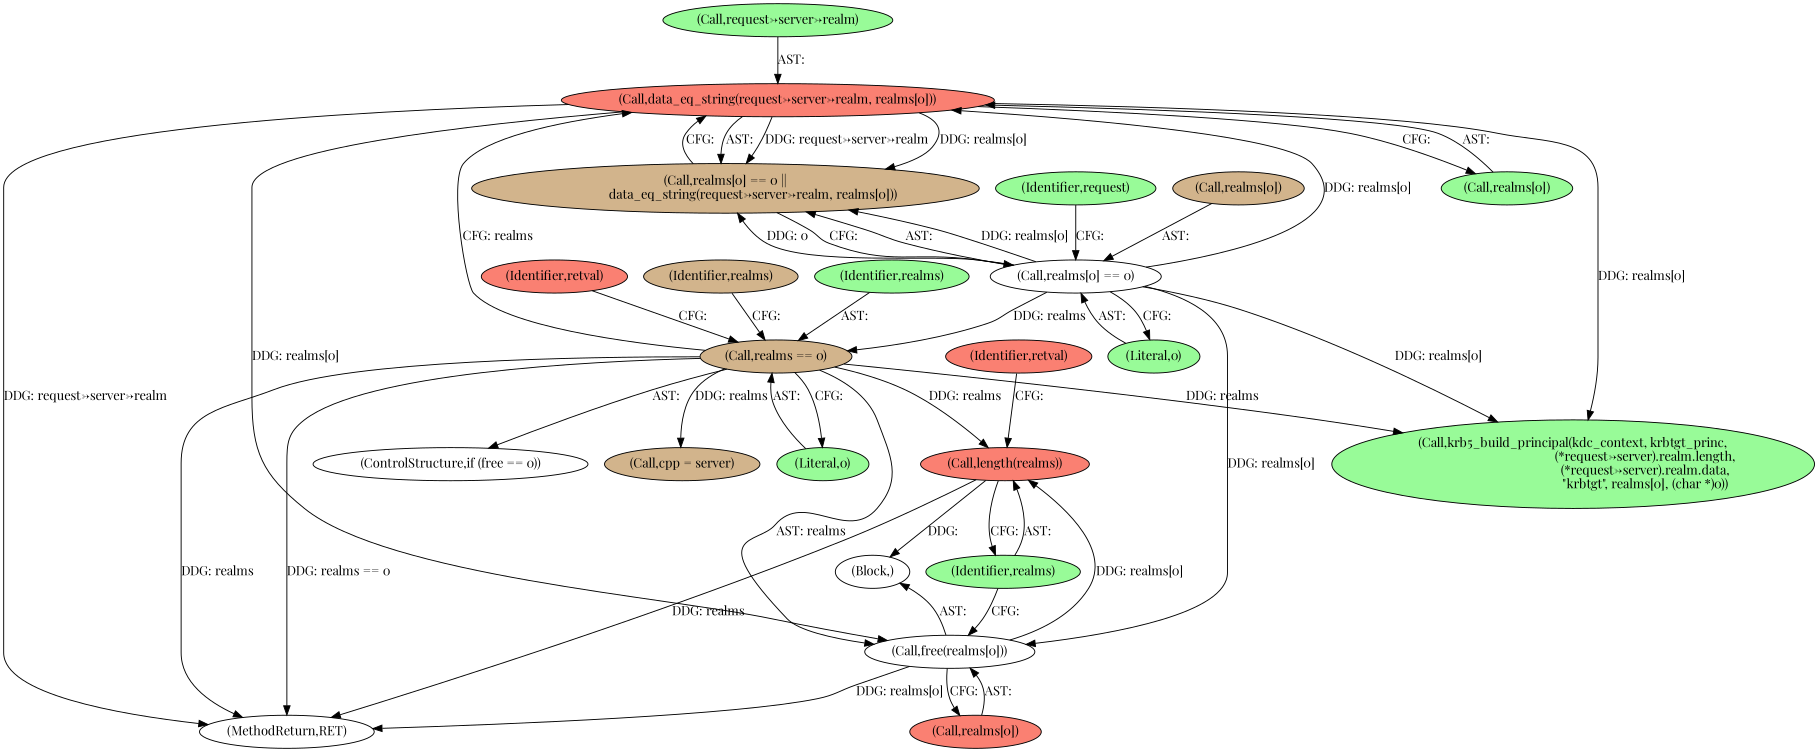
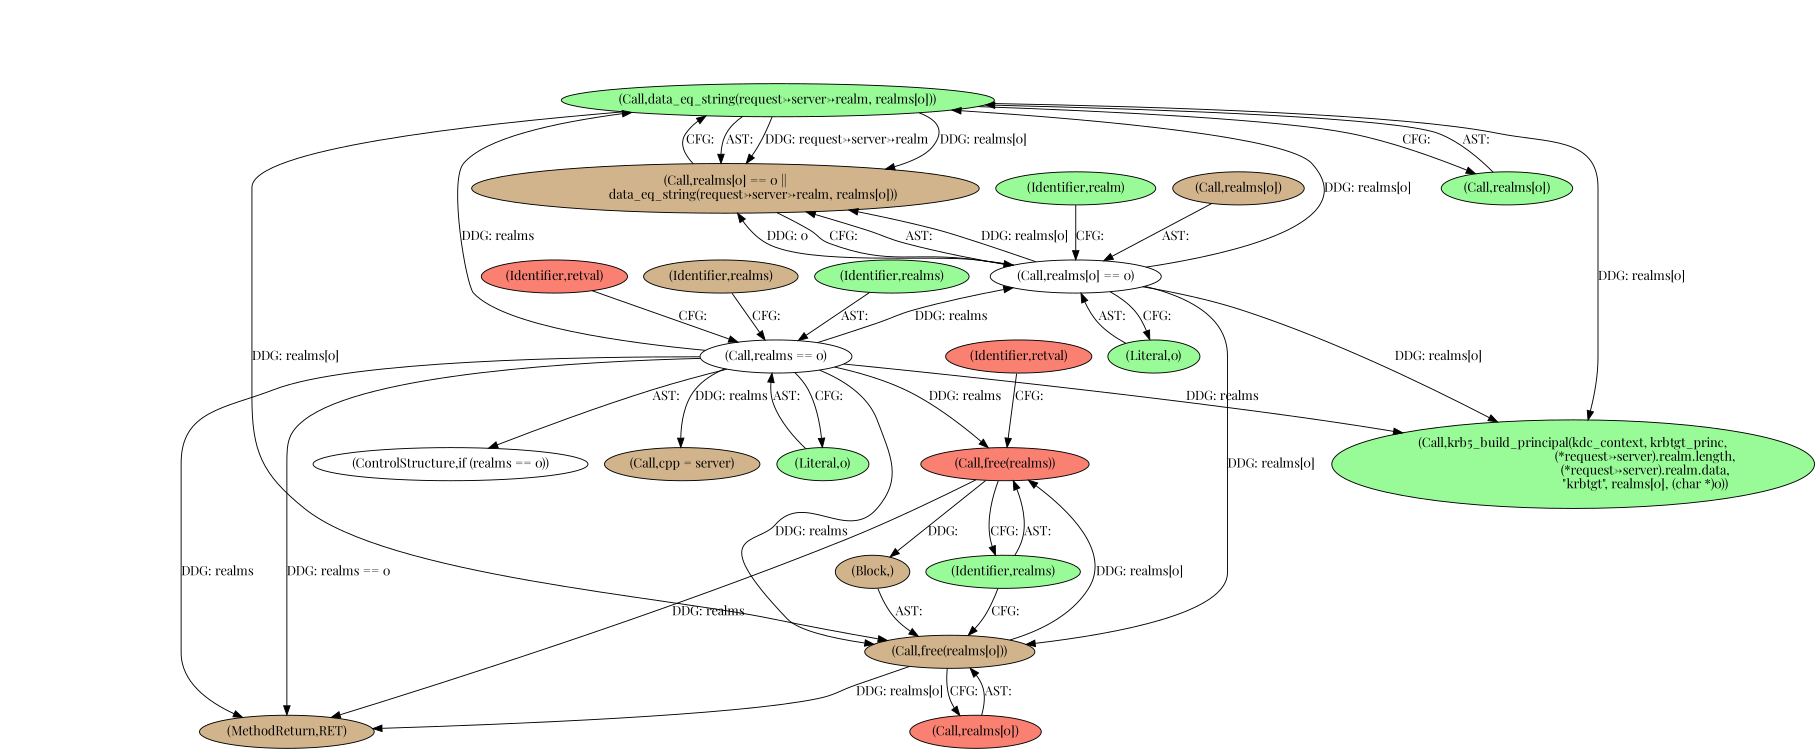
(778, 20) -> none
(778, 100) -> (778, 100)
(1076, 188) -> (1076, 188)
(498, 237) -> (498, 237)
(4, 238) -> none
(955, 333) -> (909, 311)
(776, 357) -> (776, 357)
(451, 464) -> (451, 464)
(1005, 464) -> (1005, 464)
(811, 532) -> (811, 532)
(873, 572) -> (873, 572)
(932, 607) -> (891, 613)
(950, 652) -> (950, 652)
(287, 732) -> (287, 732)
